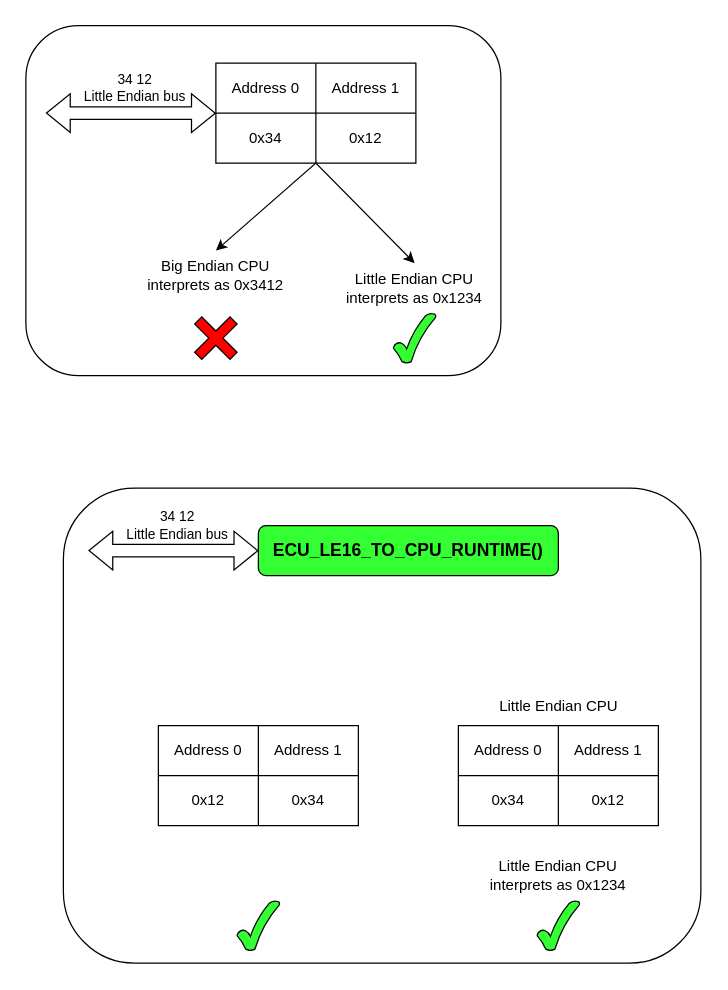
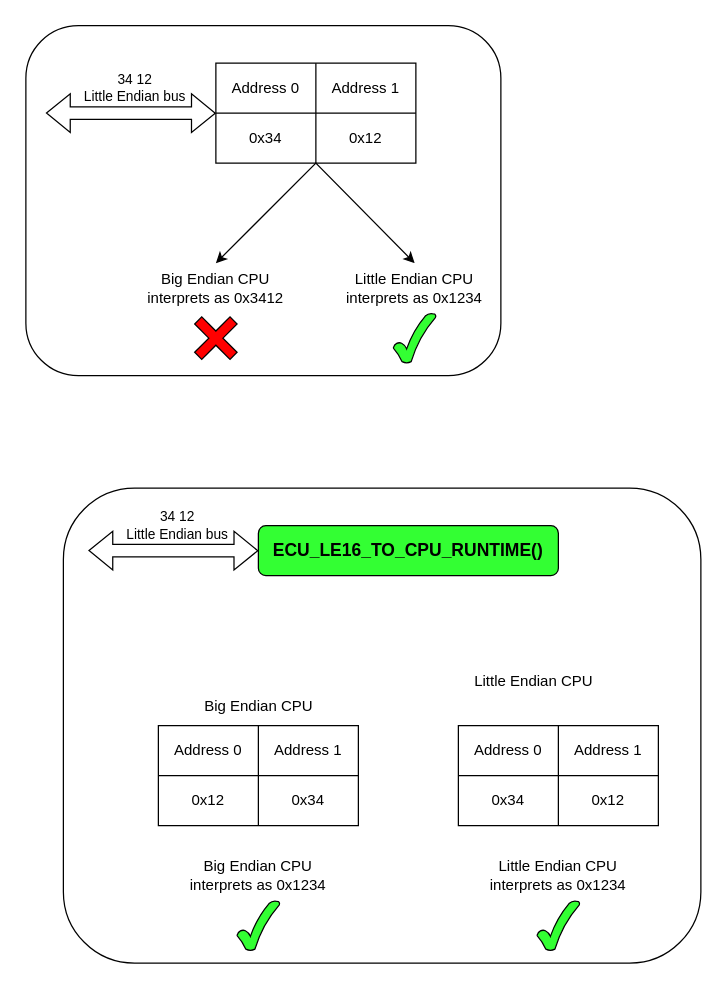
(216, 276) -> (216, 288)
none -> (258, 707)
(558, 707) -> (533, 682)
none -> (258, 876)
